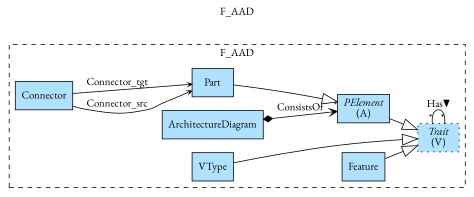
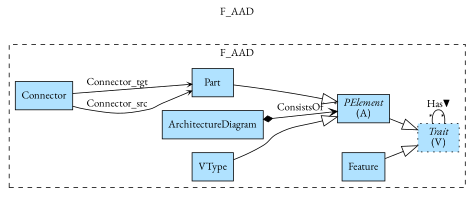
(318, 148) -> (276, 135)
